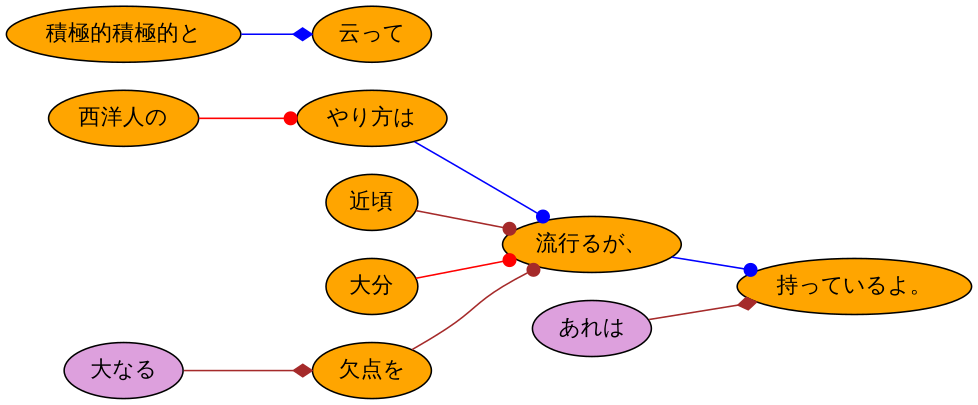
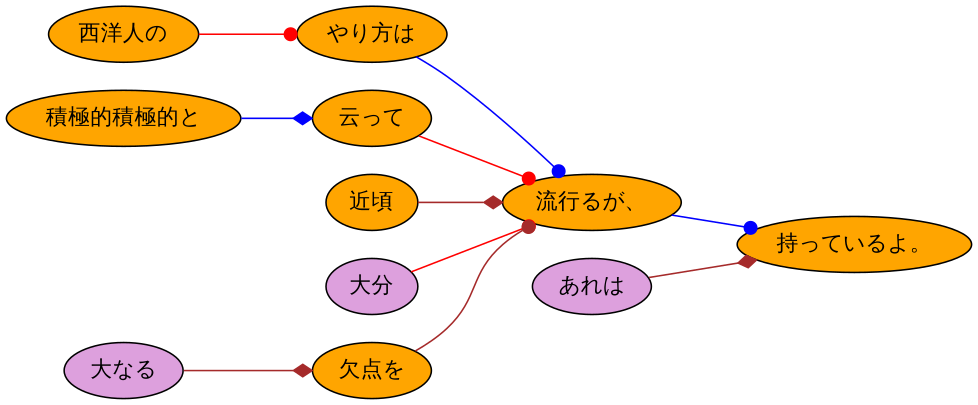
none -> (471, 156)
(460, 219) -> (451, 202)
(372, 286) -> (372, 286)
